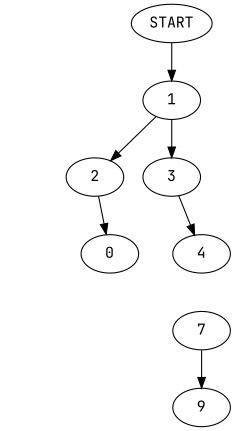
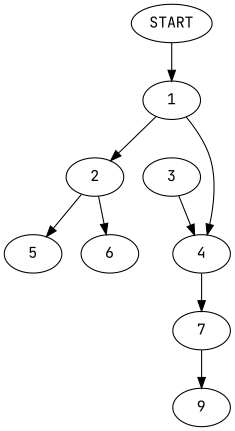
(172, 133) -> (212, 168)
none -> (33, 254)
(110, 254) -> (110, 254)
none -> (202, 287)
